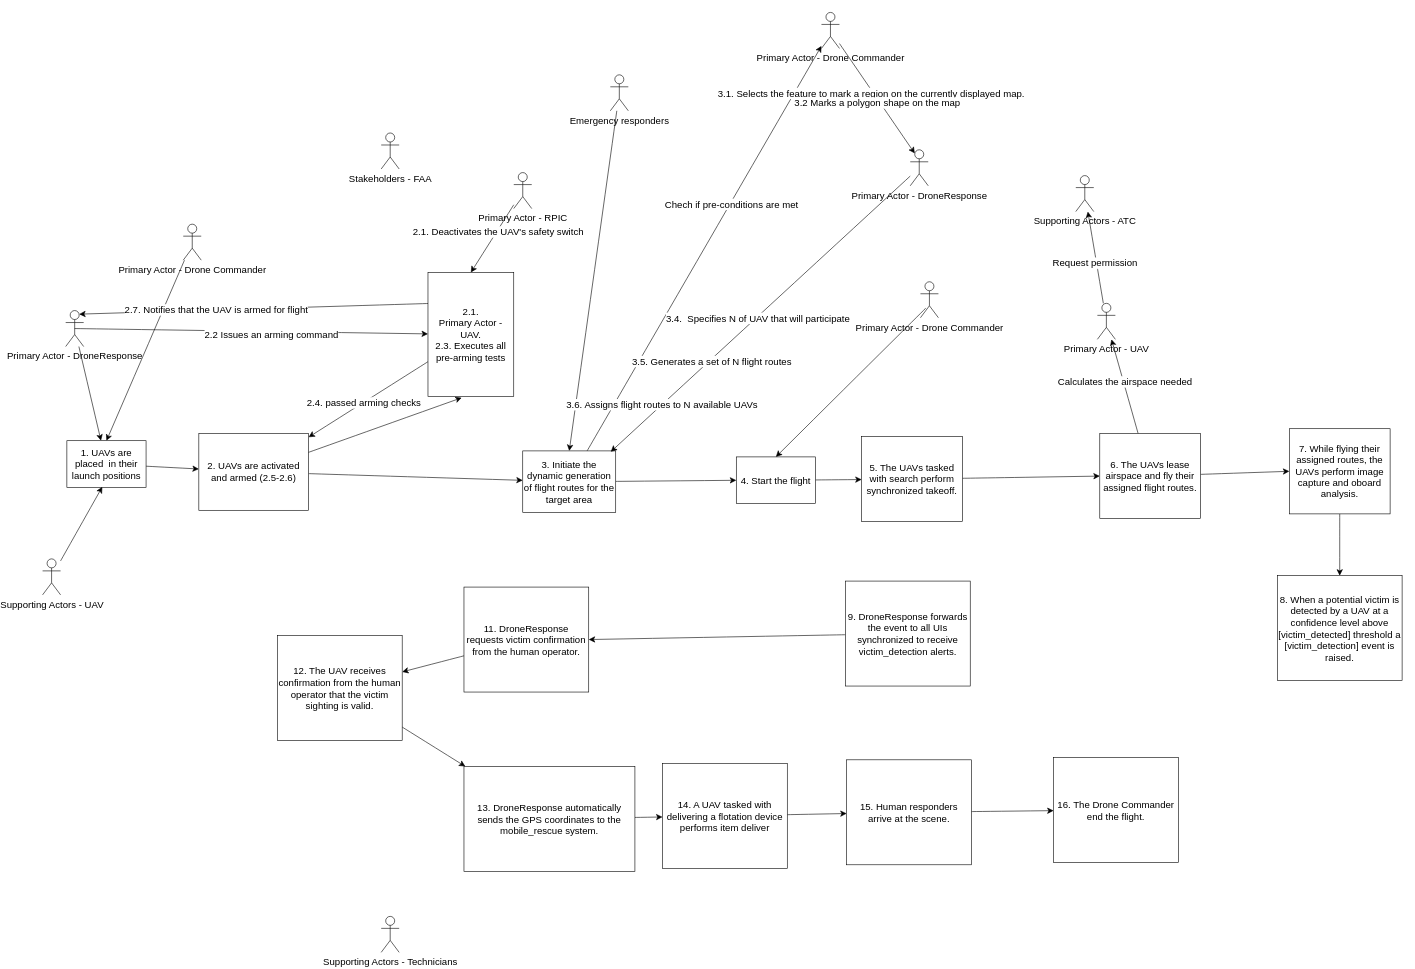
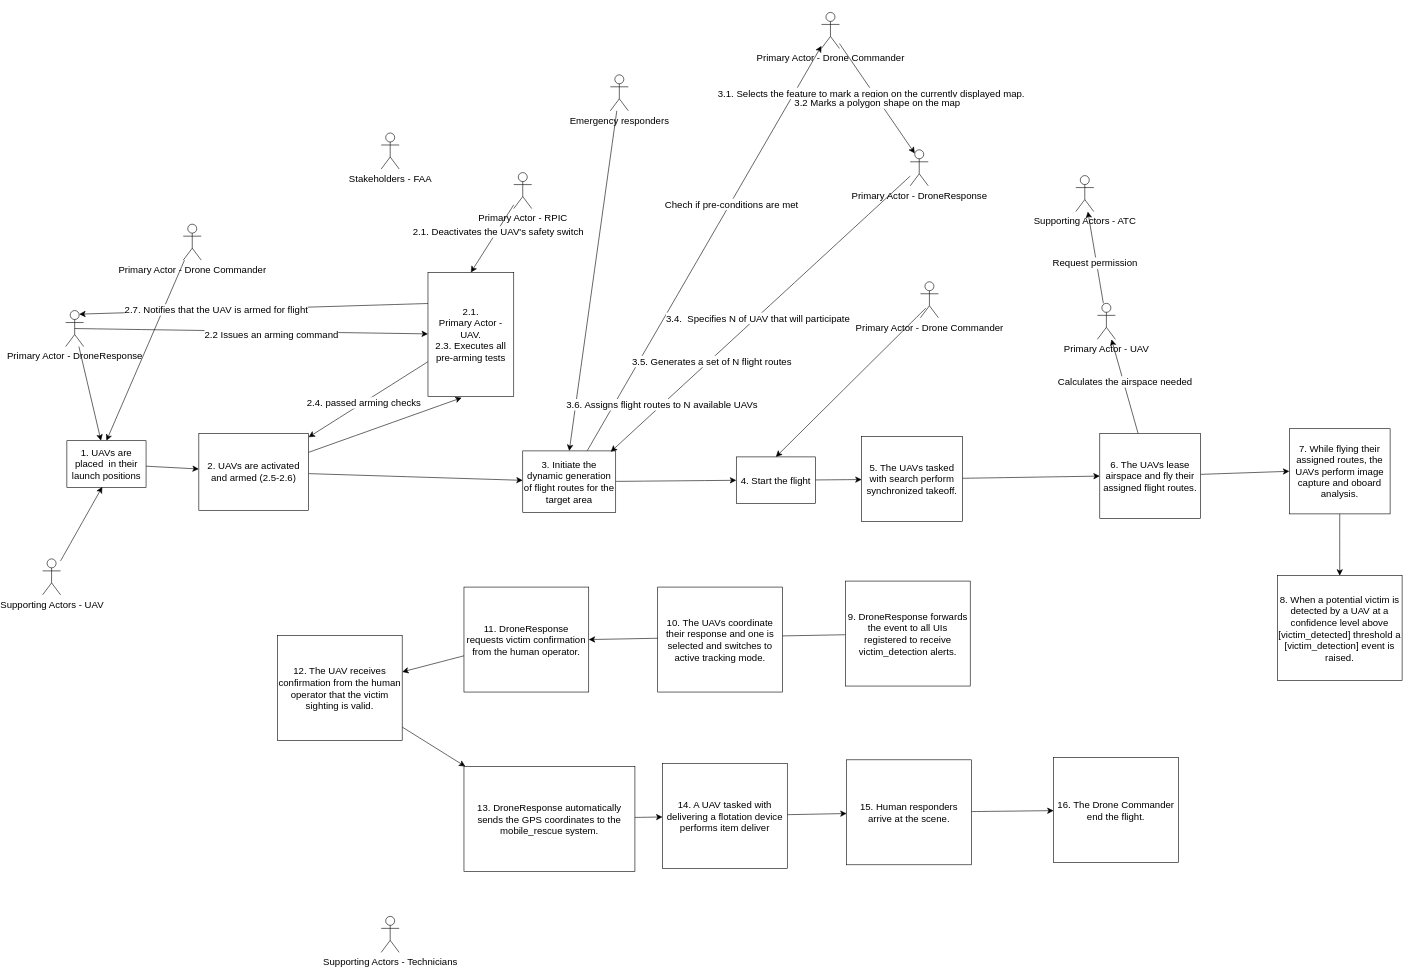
(908, 634) -> (908, 634)
none -> (720, 640)
